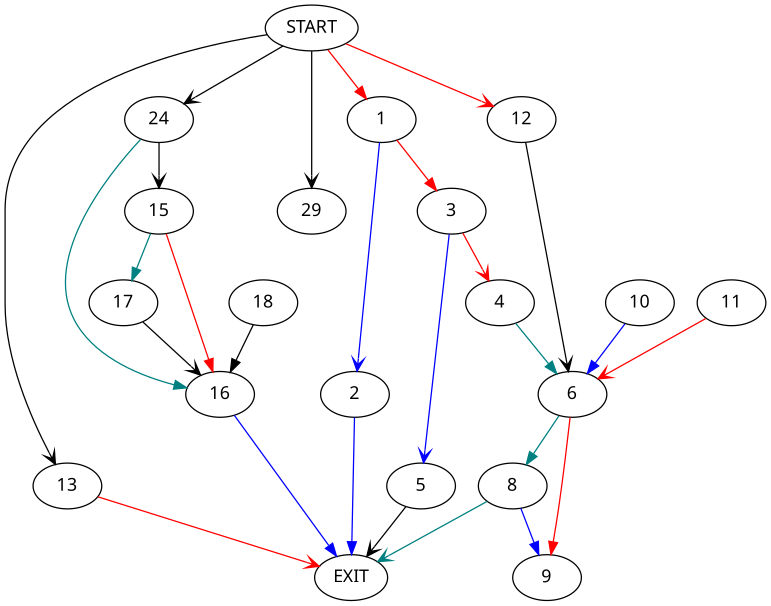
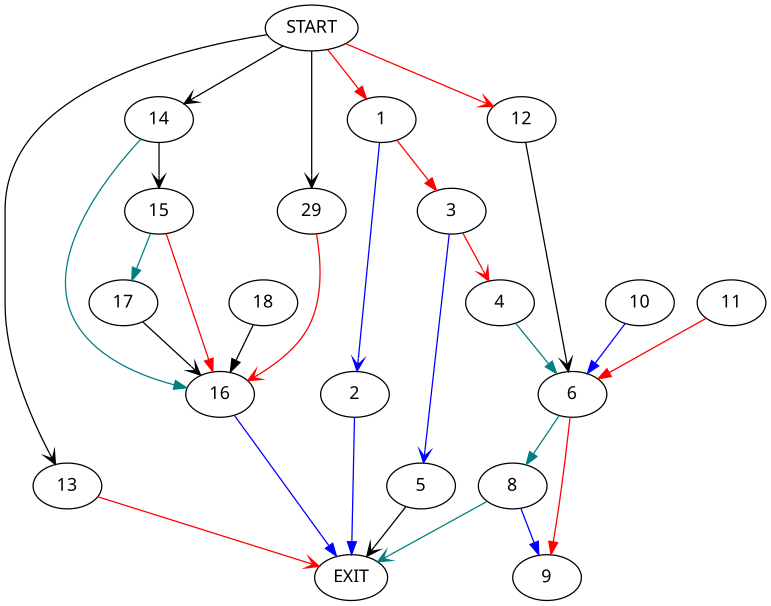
(159, 120) -> (159, 120)
none -> (314, 315)
(658, 345) -> (658, 345)
